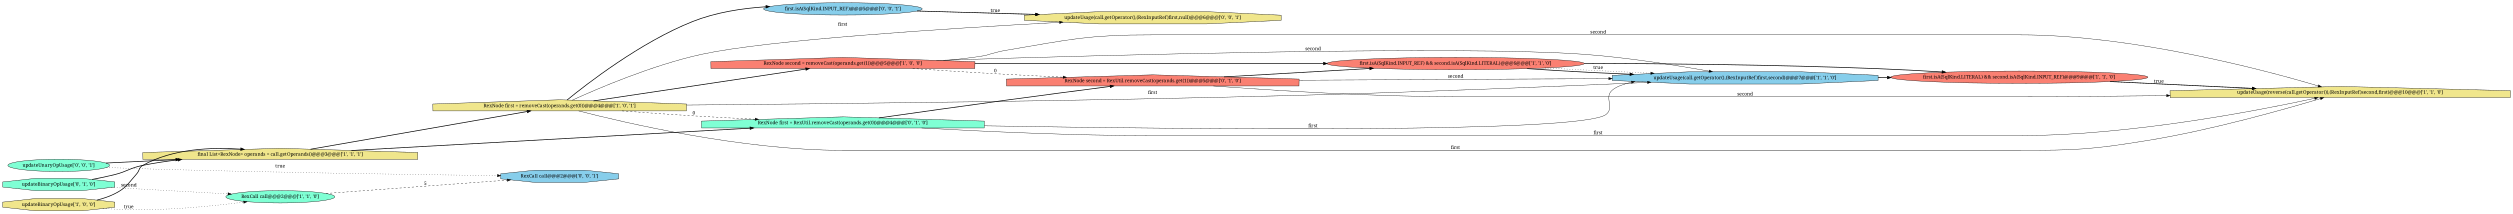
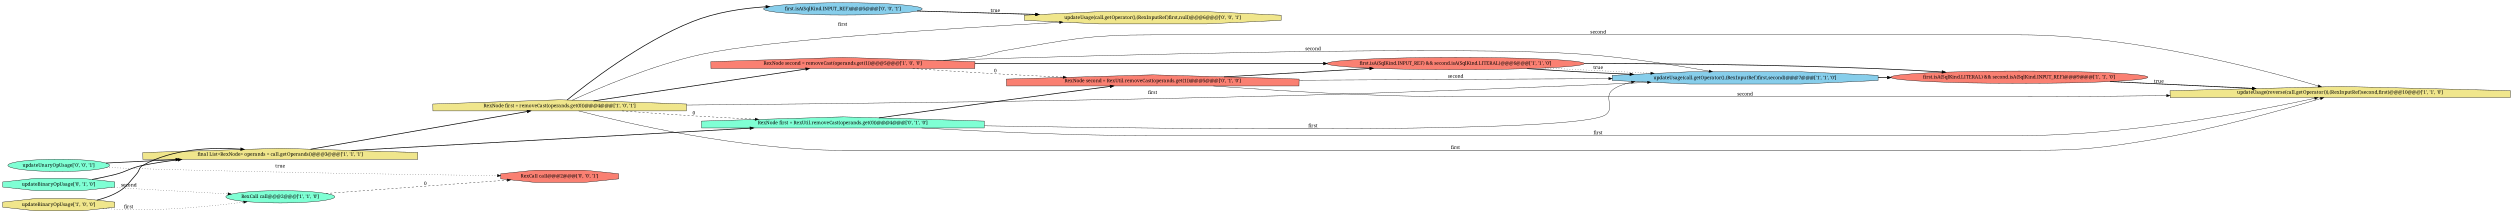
(560, 176) -> (560, 176)
(425, 184) -> (425, 184)
(129, 207) -> (129, 207)
